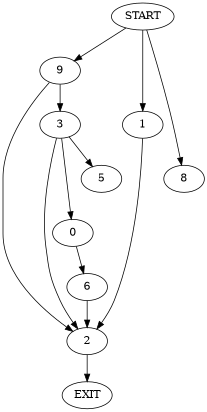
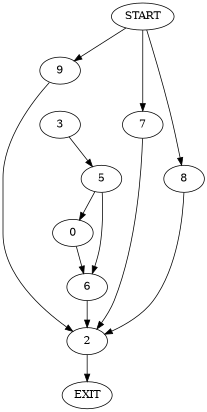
(60, 94) -> none
(143, 125) -> (143, 125)
(66, 175) -> (89, 203)
none -> (102, 230)
(45, 233) -> (168, 274)
